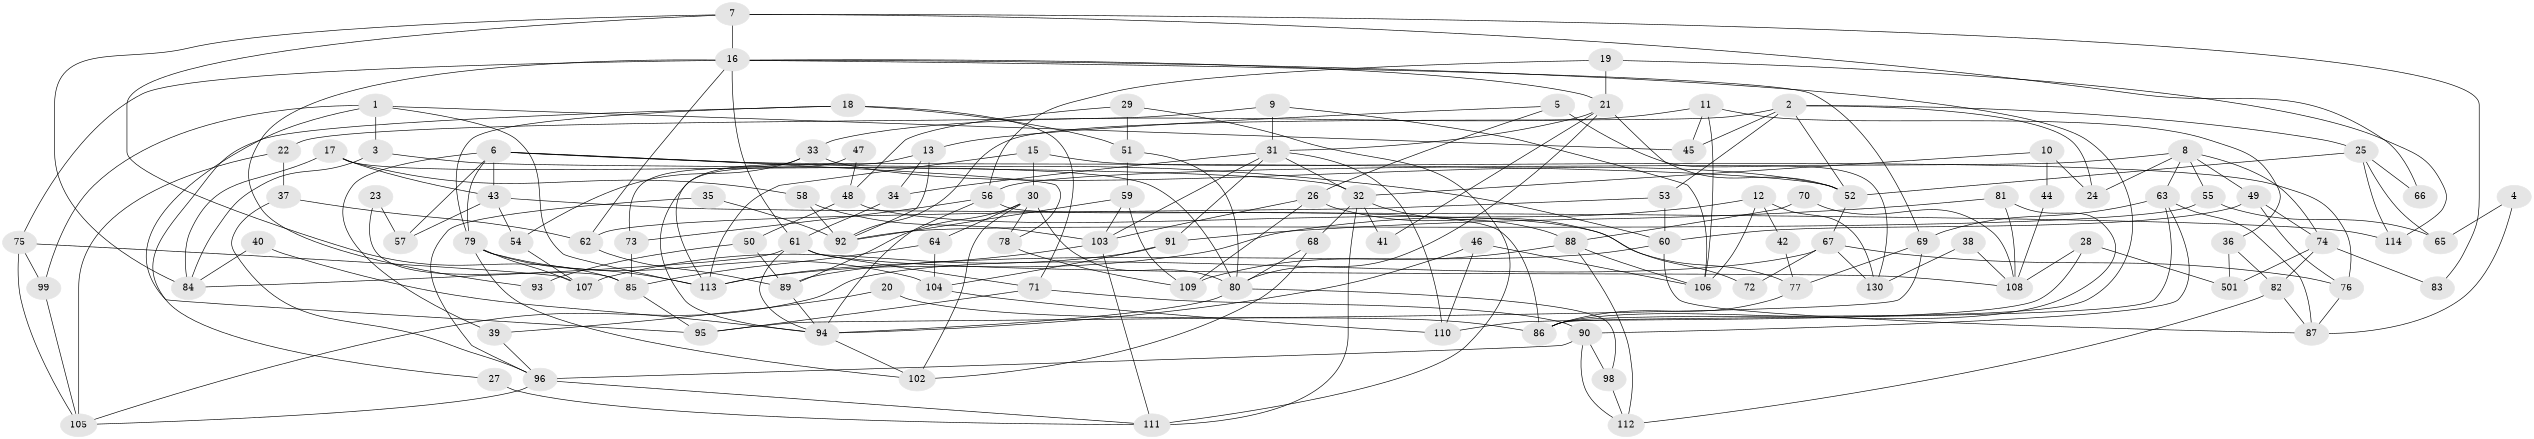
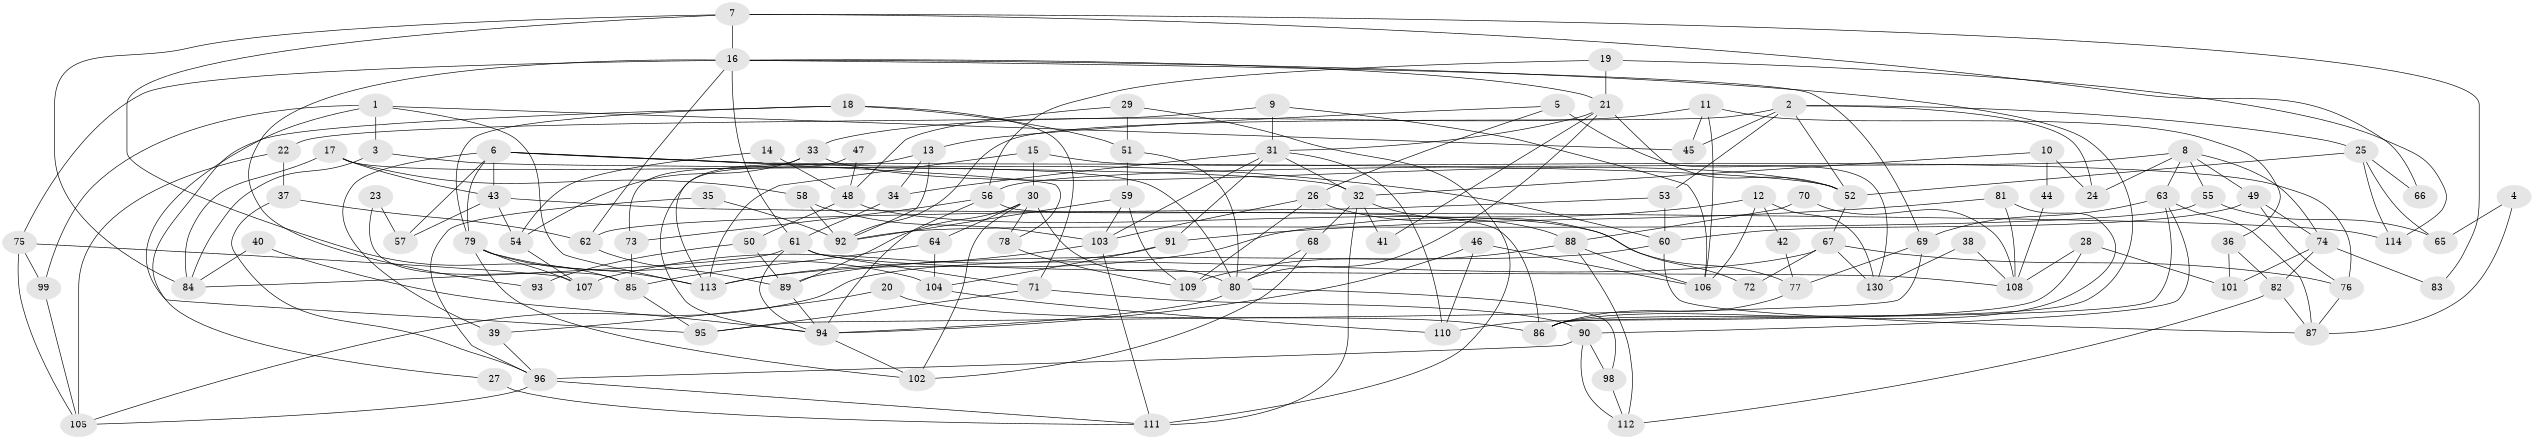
none -> (767, 151)
(2230, 288) -> (2230, 288)
